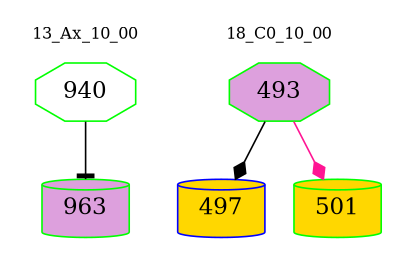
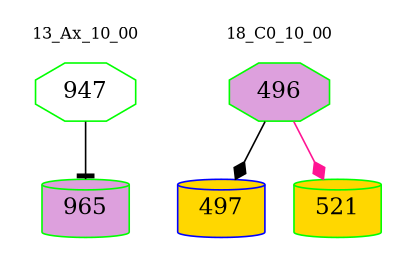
(86, 92) -> (86, 92)
(279, 92) -> (279, 92)
(86, 208) -> (86, 208)
(338, 208) -> (338, 208)
